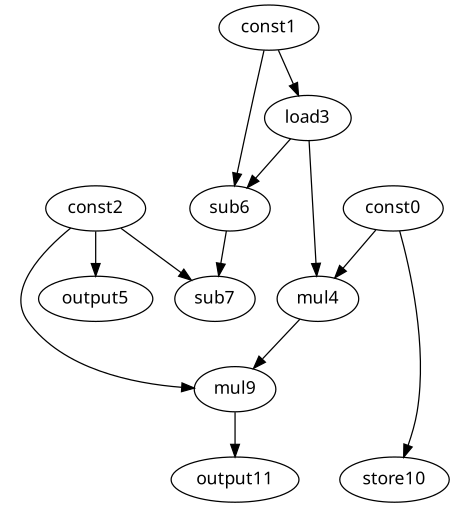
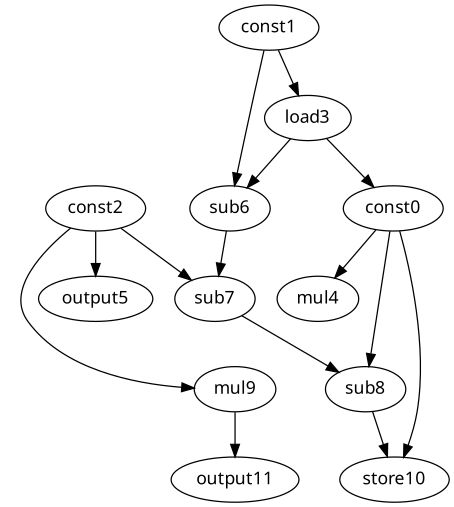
(313, 202) -> (346, 158)
(281, 339) -> none
none -> (366, 389)
